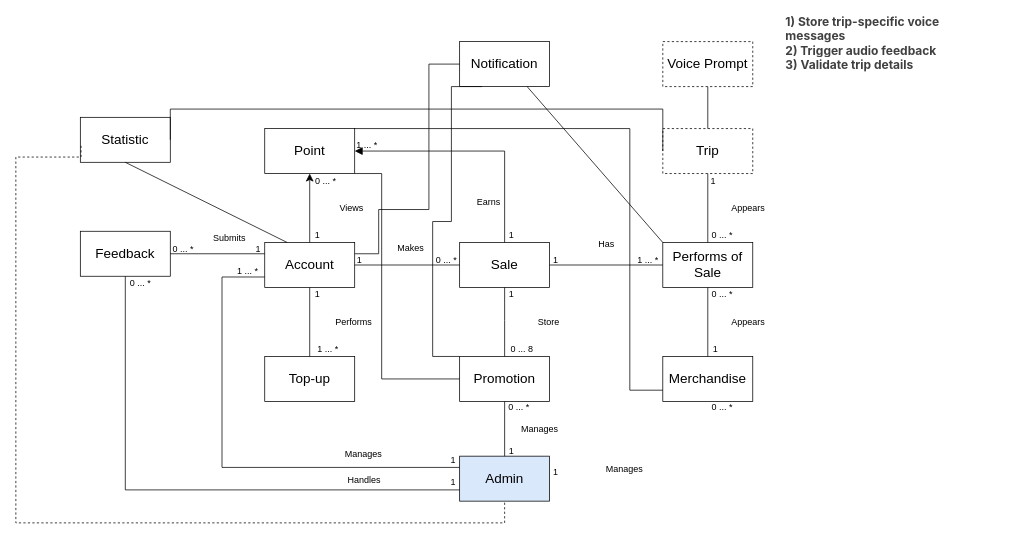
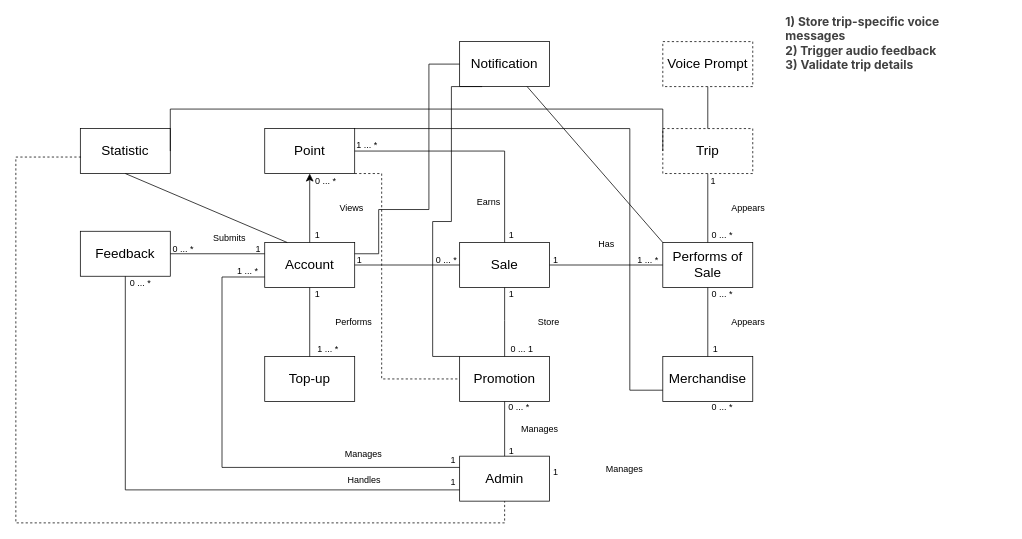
(125, 140) -> (125, 151)
(363, 151) -> (360, 151)
(411, 249) -> none
(381, 302) -> (381, 302)
(522, 350) -> (522, 350)
(504, 479) -> (504, 479)
